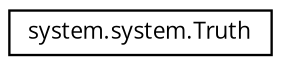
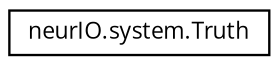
(140, 33) -> (139, 33)
